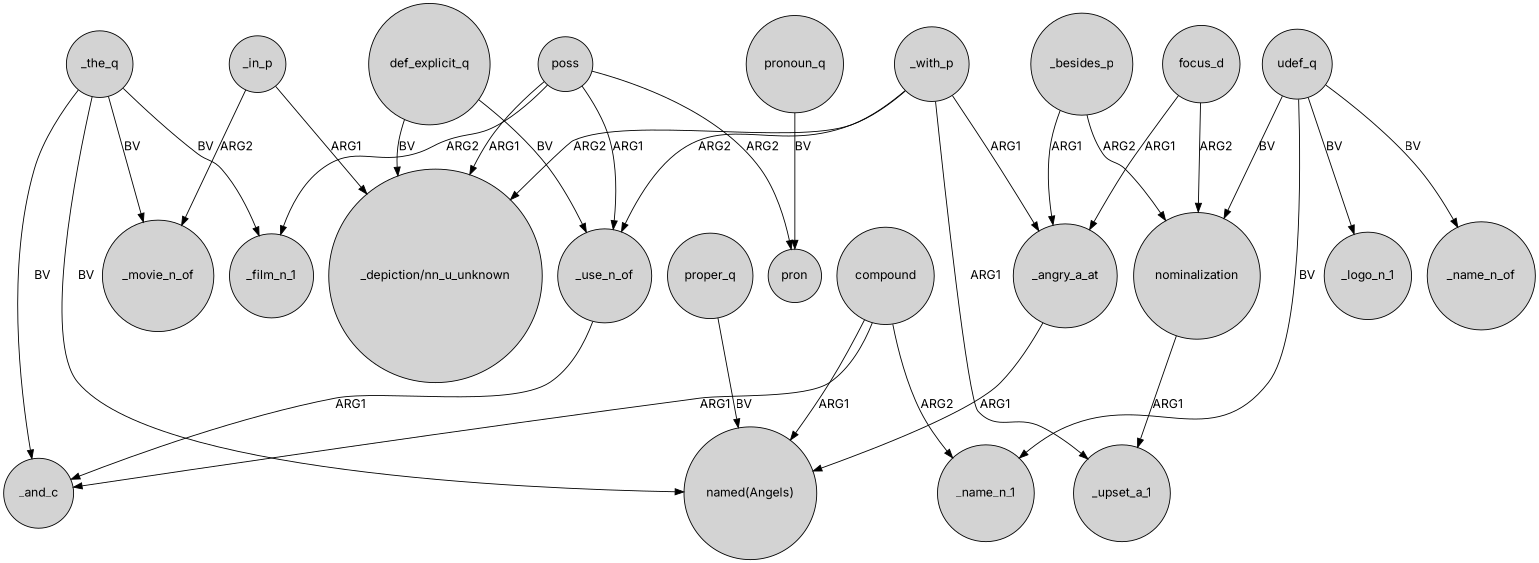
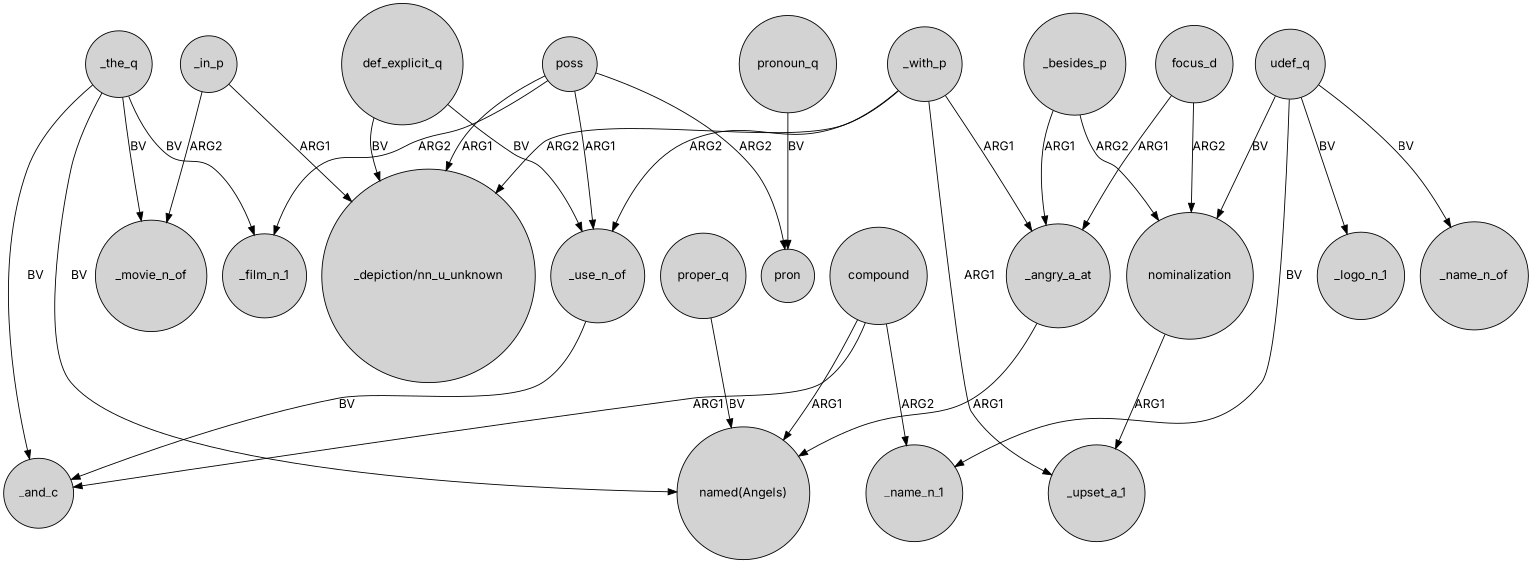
(351, 405) -> (347, 405)
